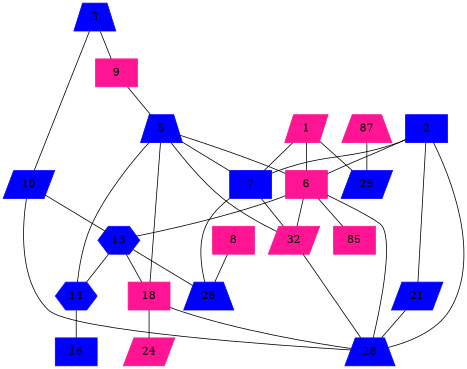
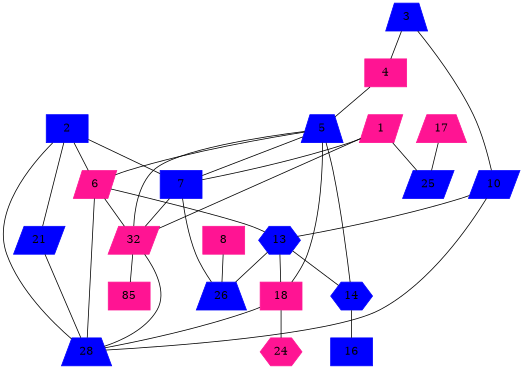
(117, 73) -> (386, 73)
(367, 129) -> (442, 129)
(306, 157) -> (260, 183)
(306, 184) -> (95, 184)
(330, 212) -> (131, 268)
(149, 352) -> (281, 352)
